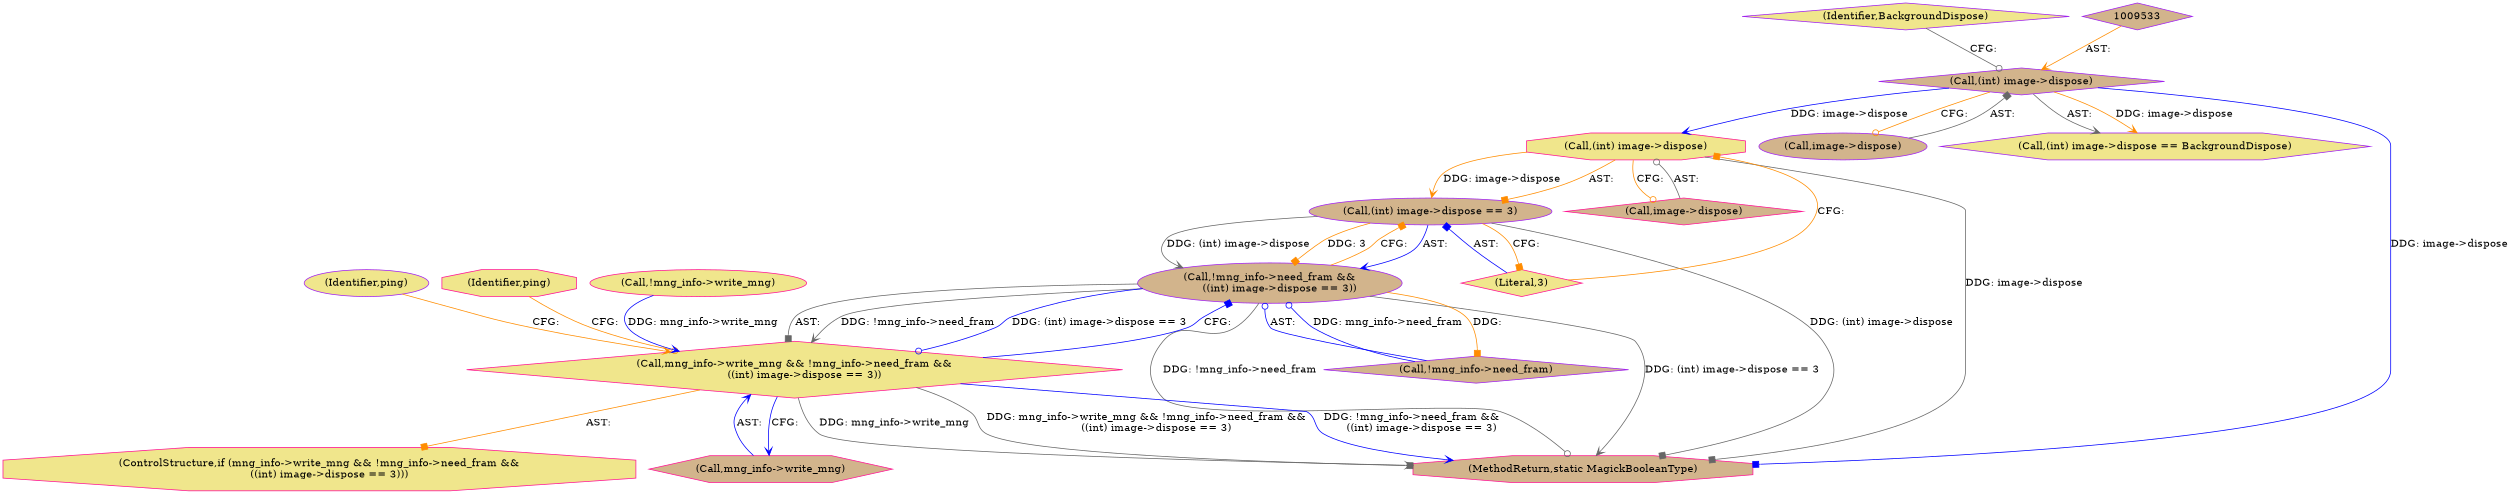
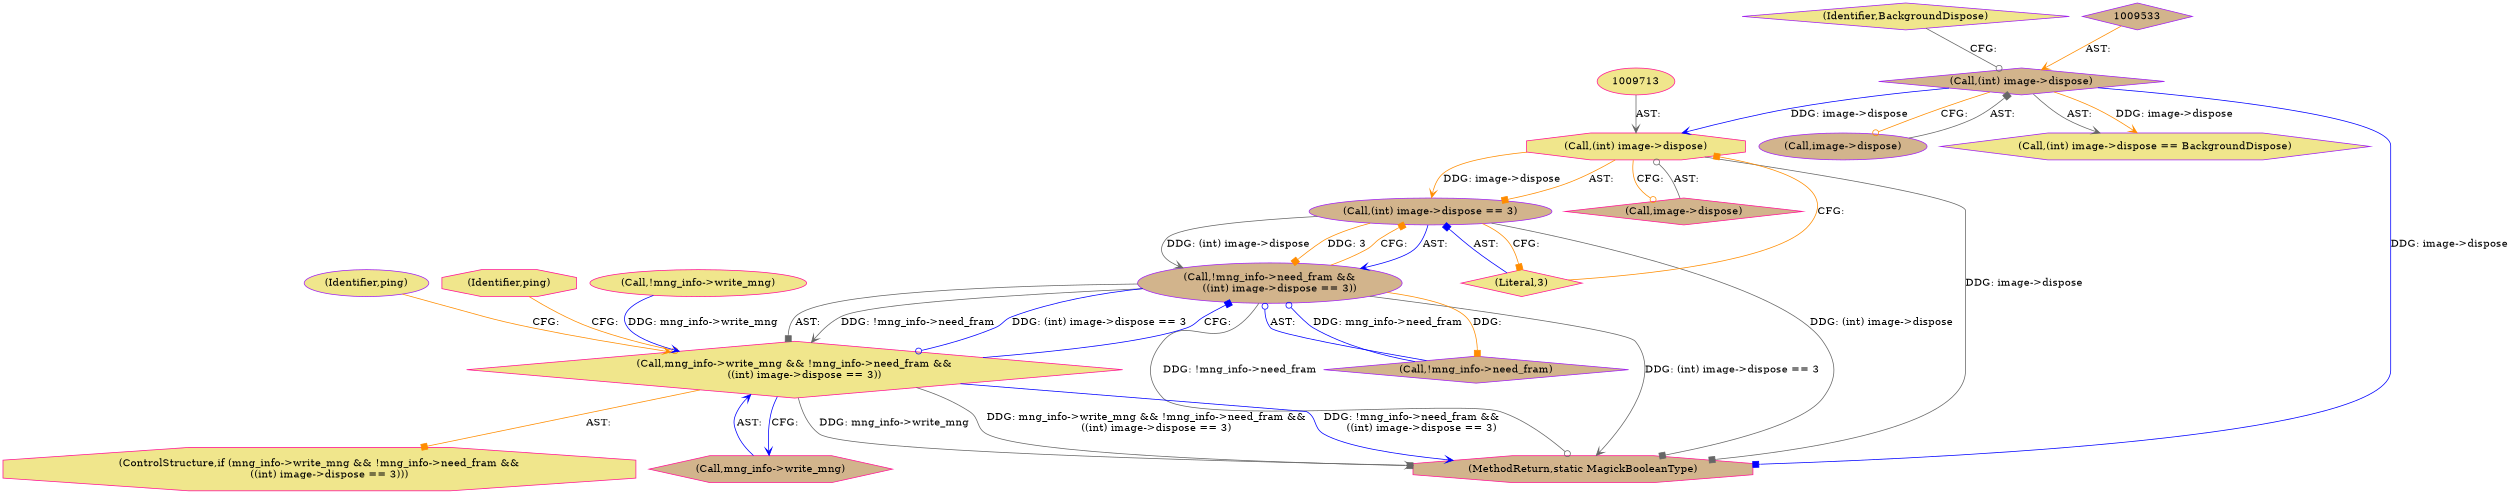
none -> (1636, 81)
